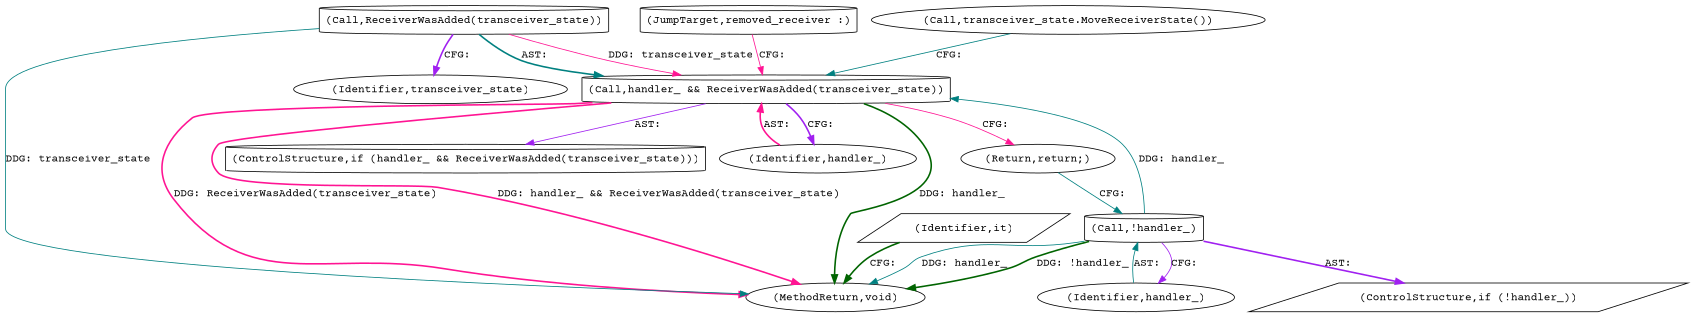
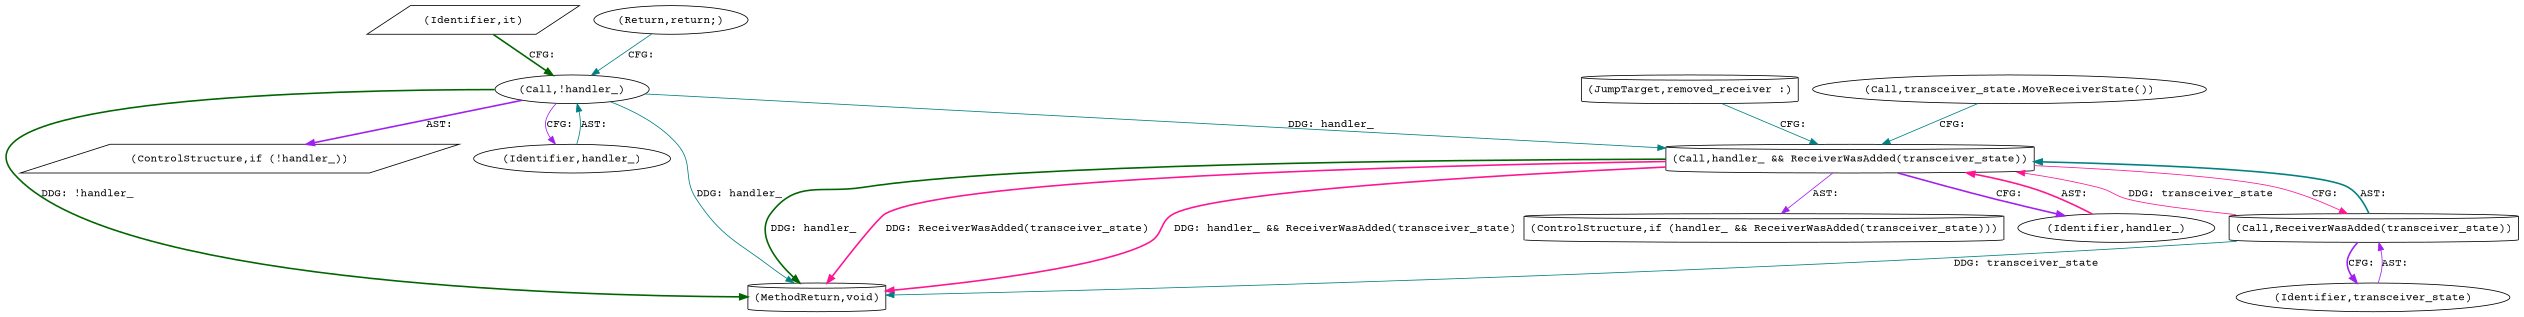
(756, 51) -> (1766, 122)
(947, 117) -> (2190, 176)
(1144, 228) -> (572, 89)
(872, 255) -> (520, 53)
none -> (2382, 267)
(835, 297) -> (817, 297)
